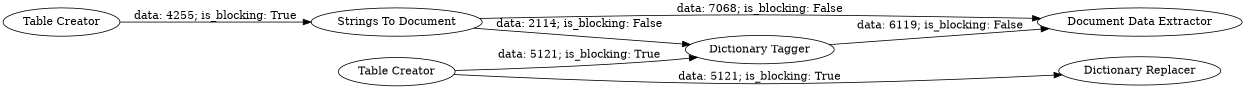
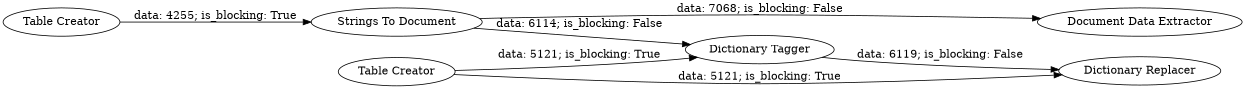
(579, 24) -> (579, 24)
(935, 37) -> (936, 65)
